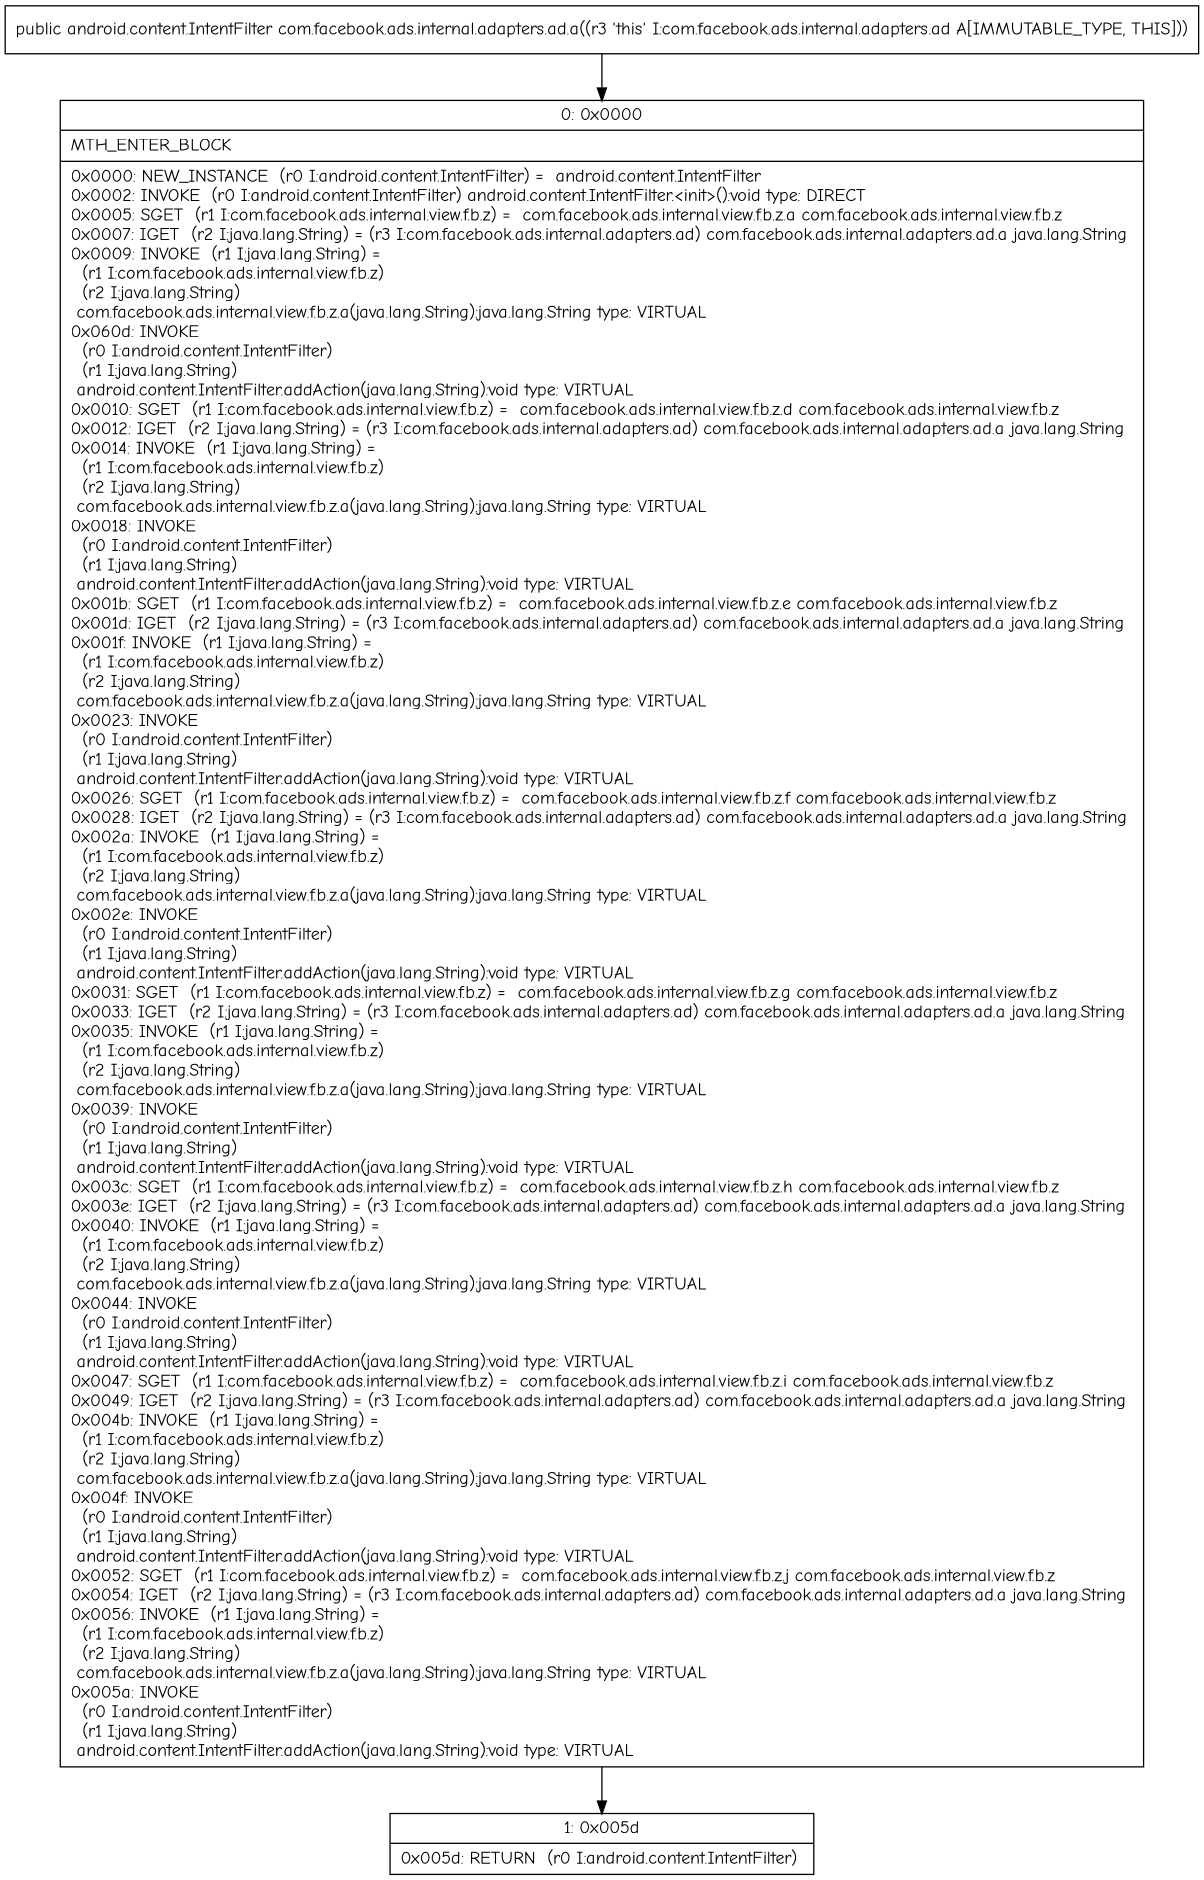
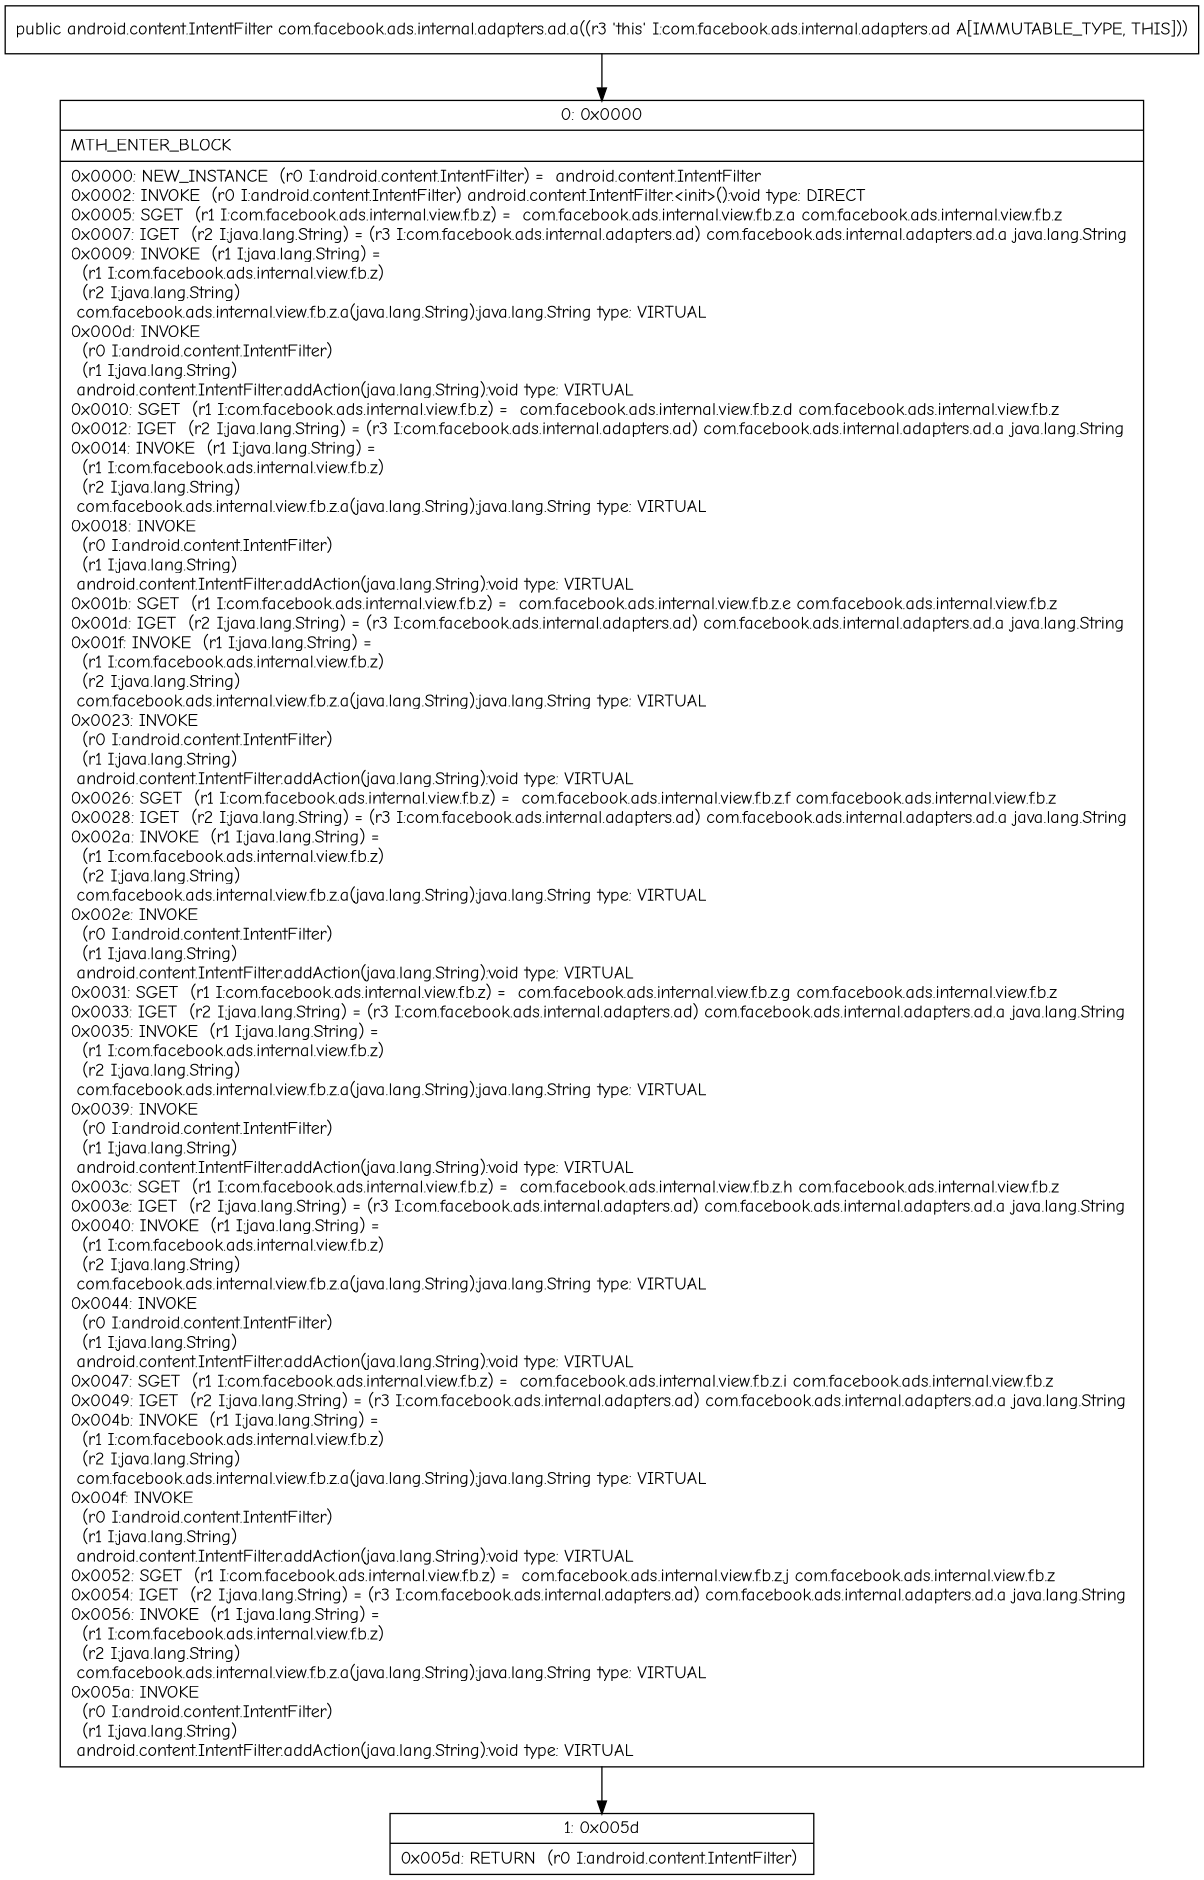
(141, 332) -> (141, 332)
